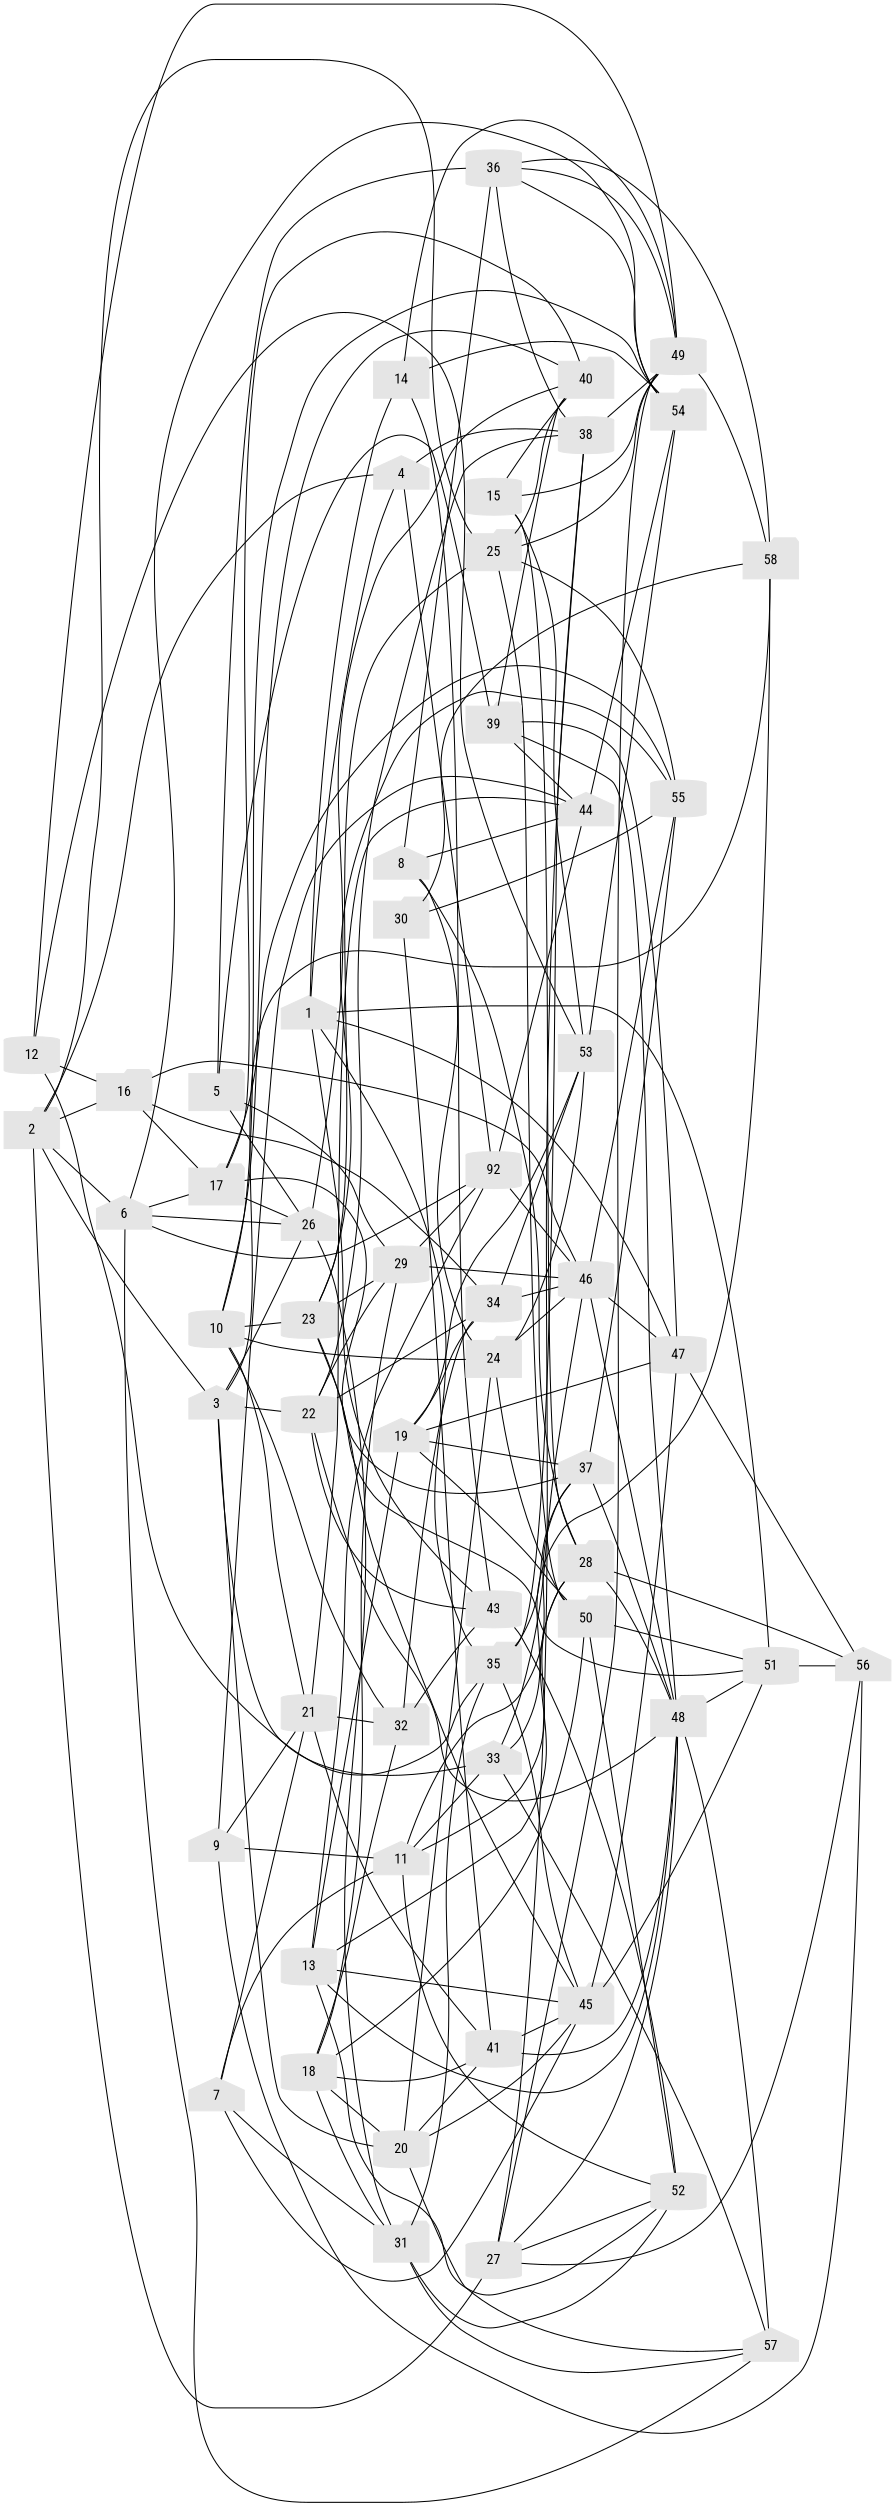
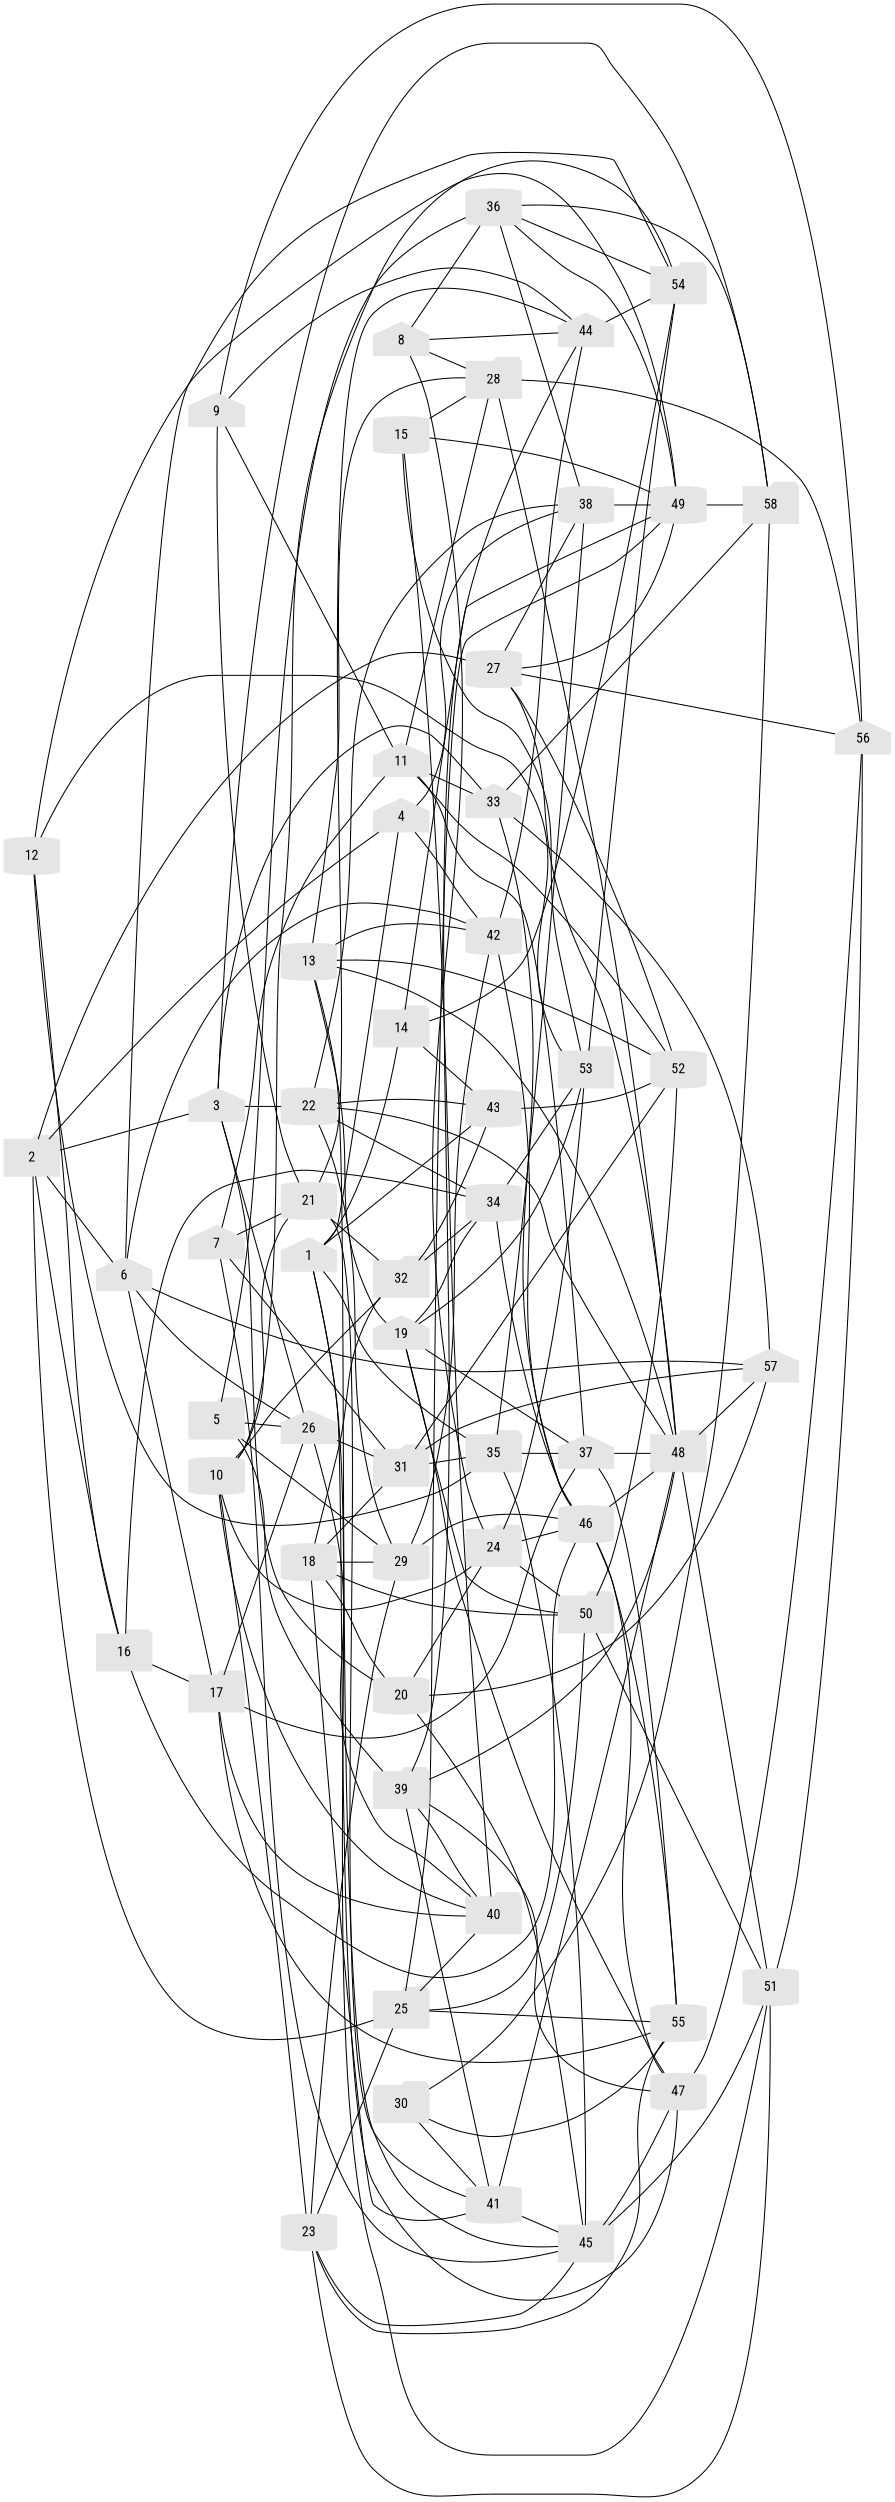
(494, 1170) -> (494, 936)
(450, 2096) -> (448, 1997)
